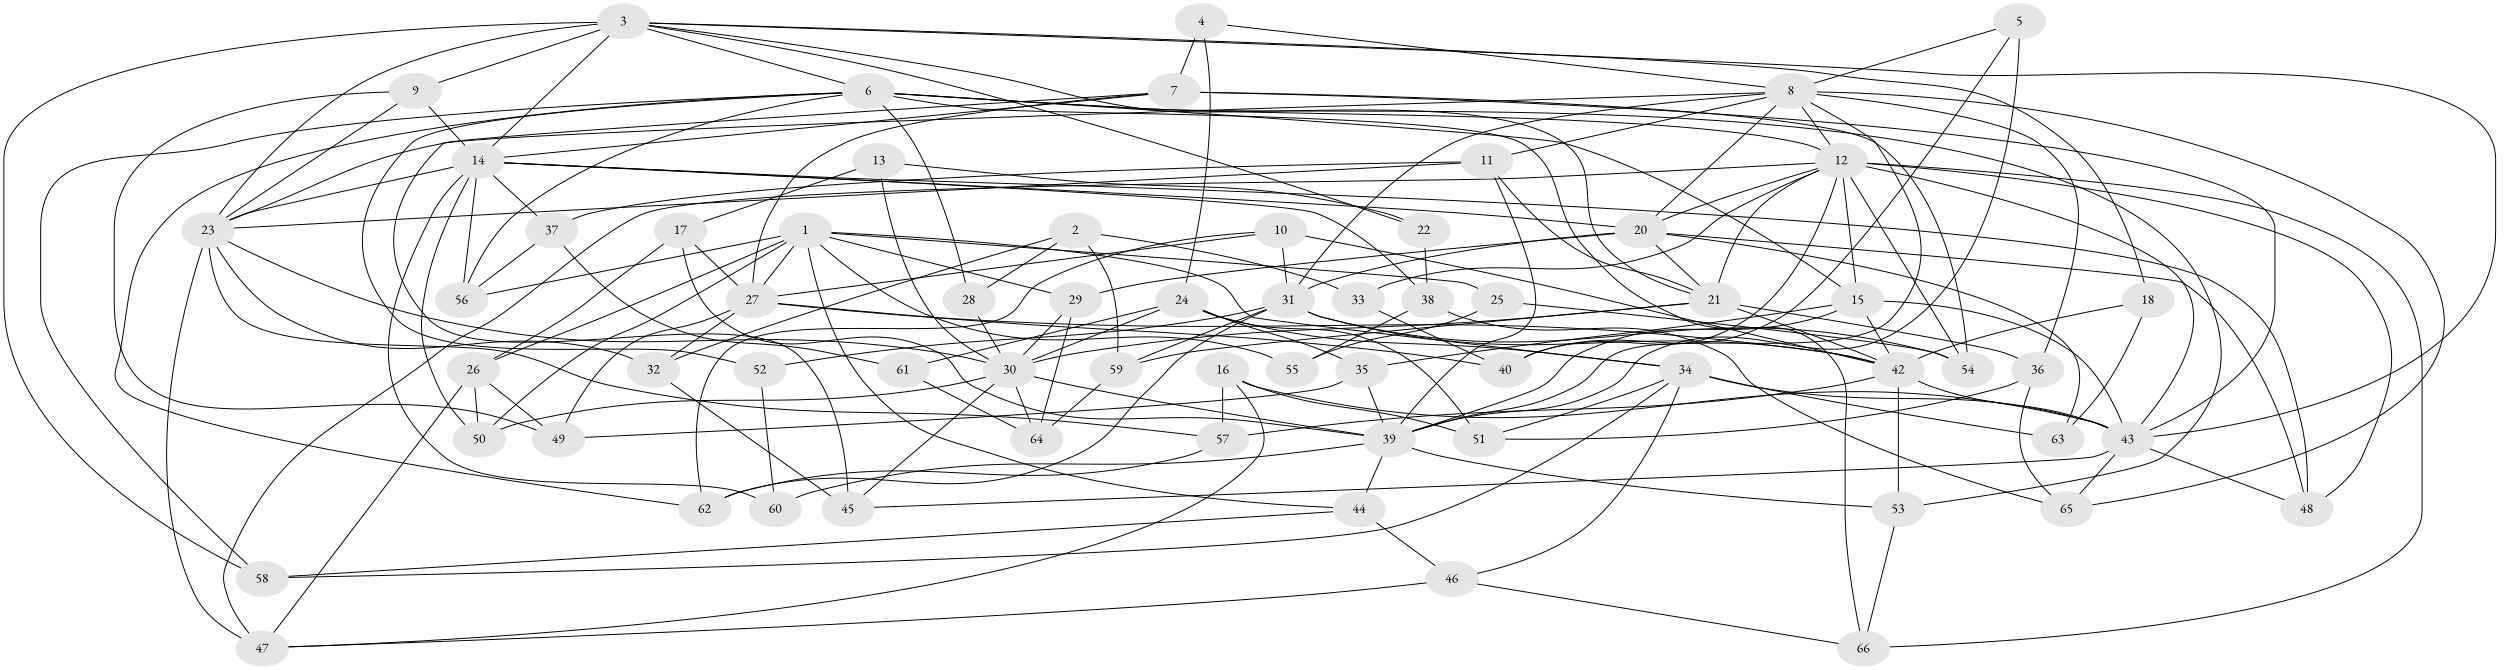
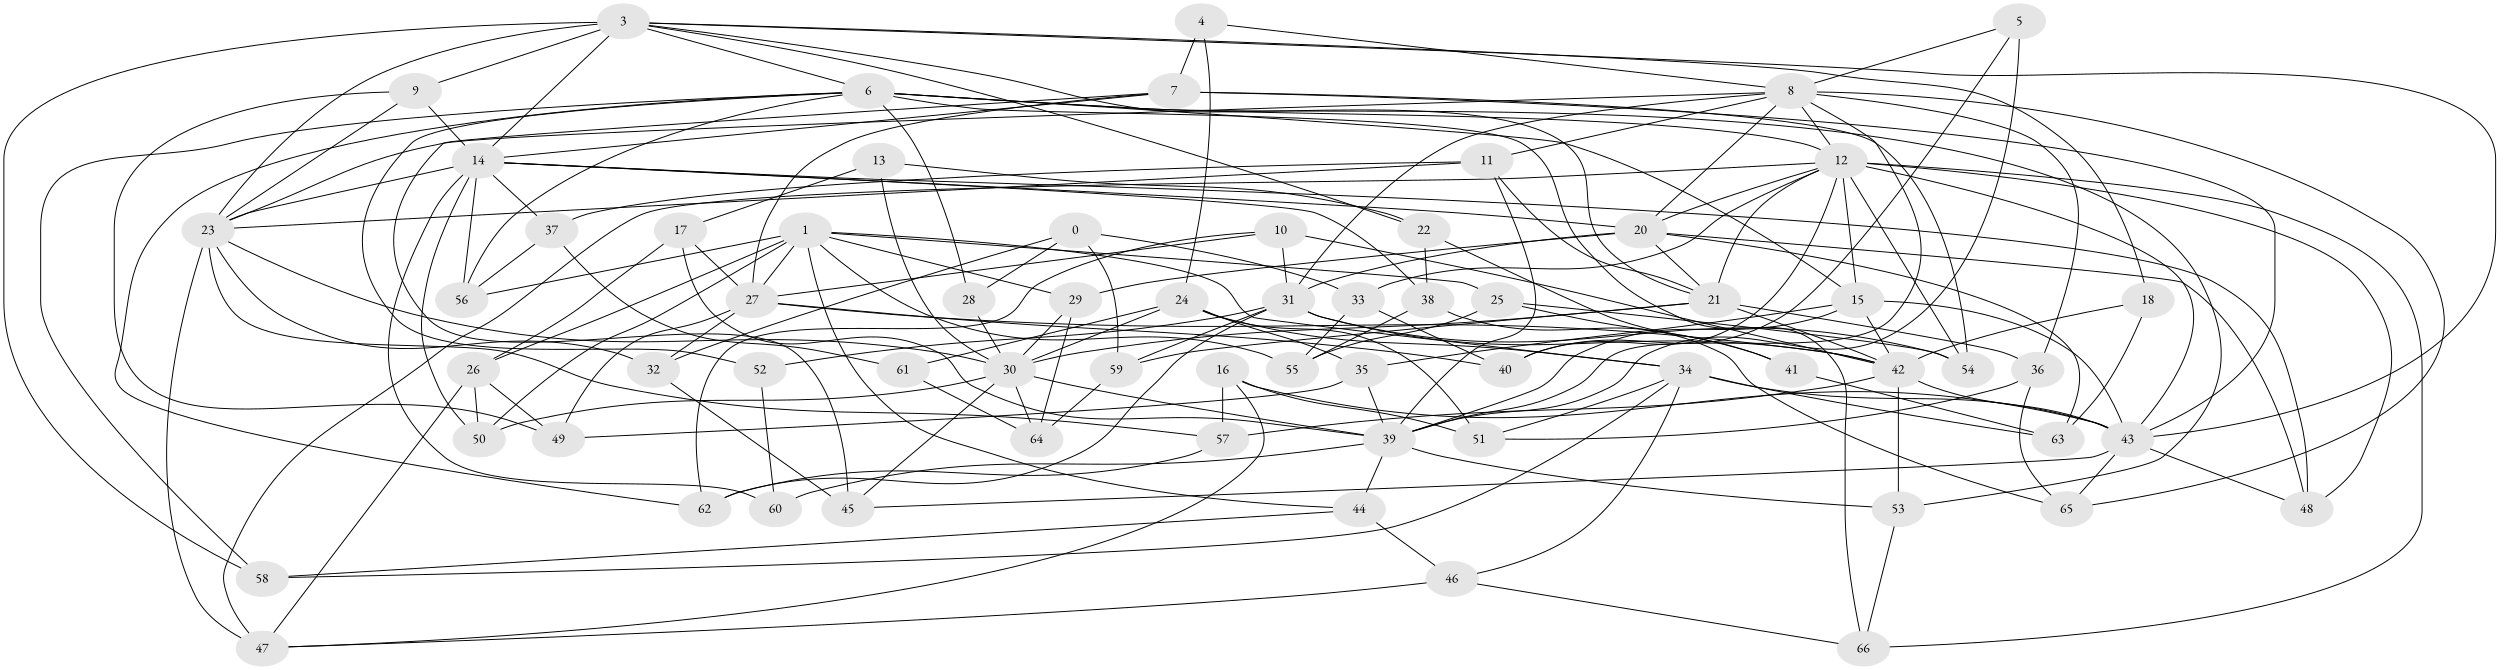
(1076, 230) -> (1076, 230)
none -> (1325, 335)
none -> (1792, 370)
